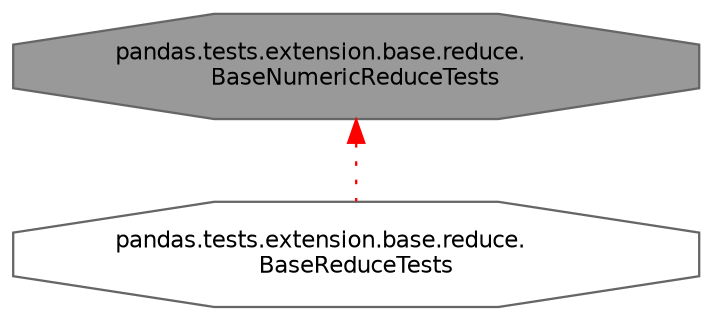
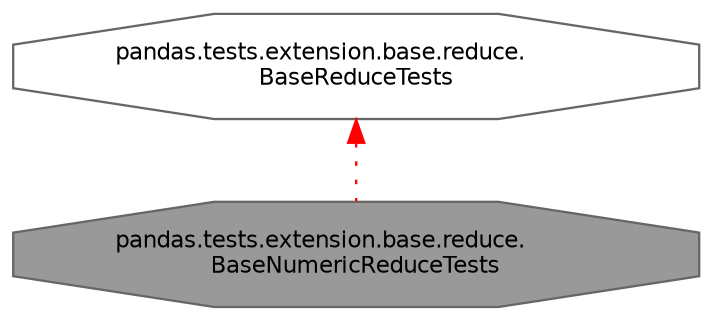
(356, 172) -> (356, 172)
